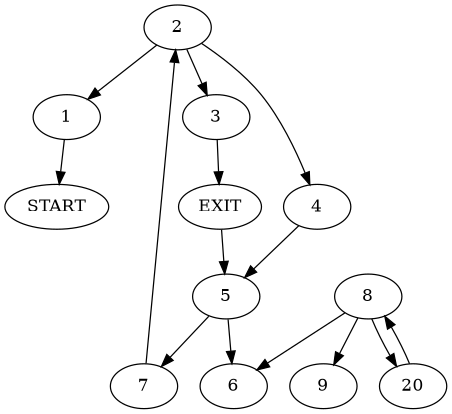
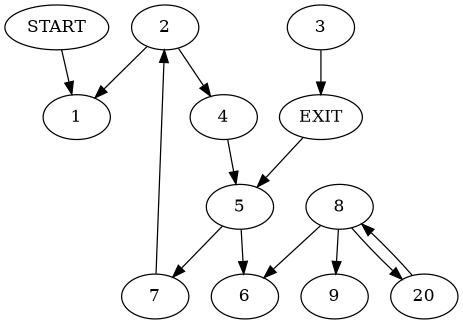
(194, 67) -> none
(62, 156) -> (65, 66)
